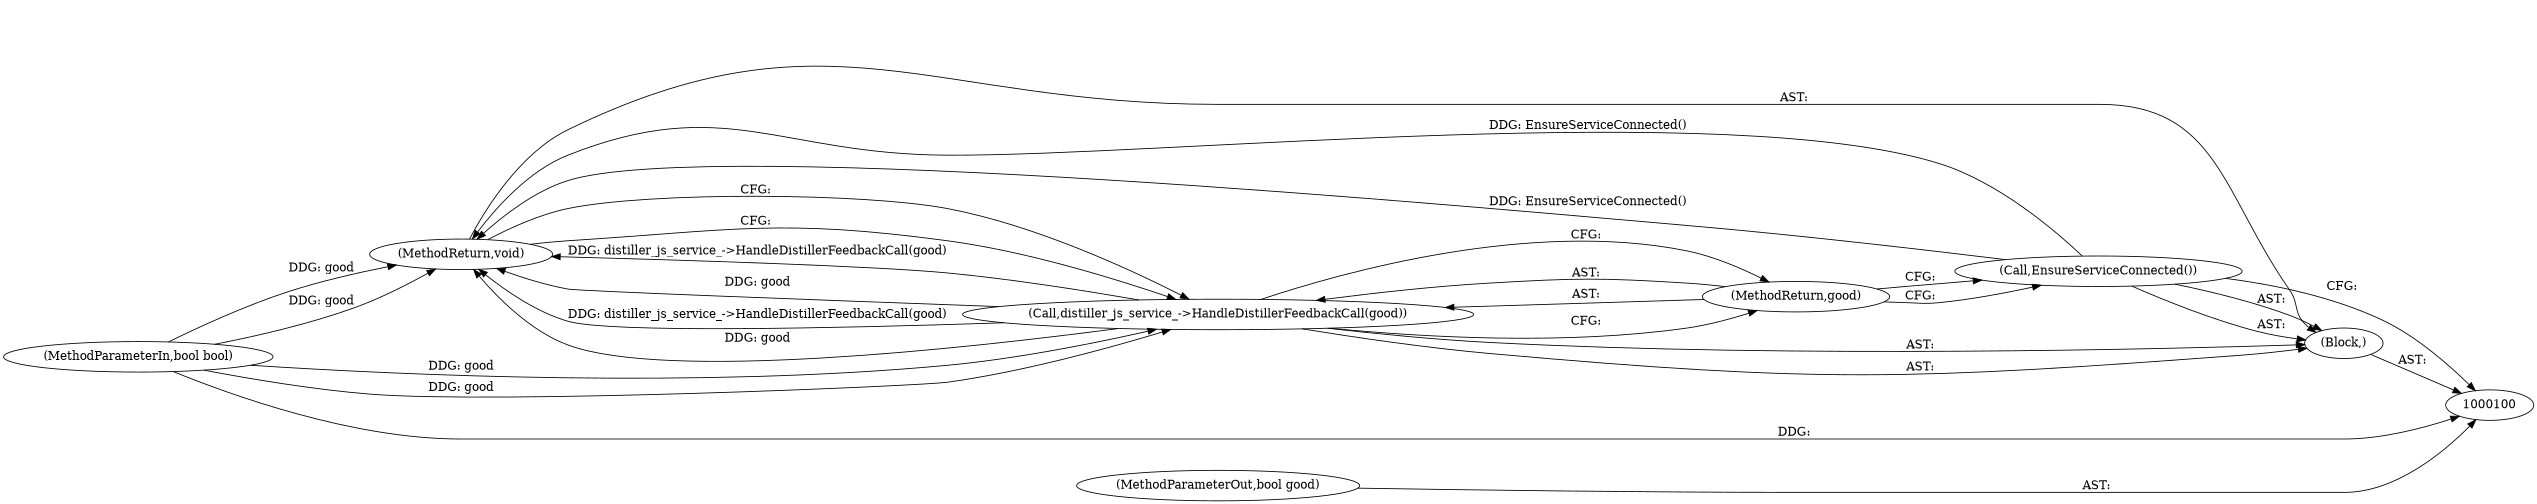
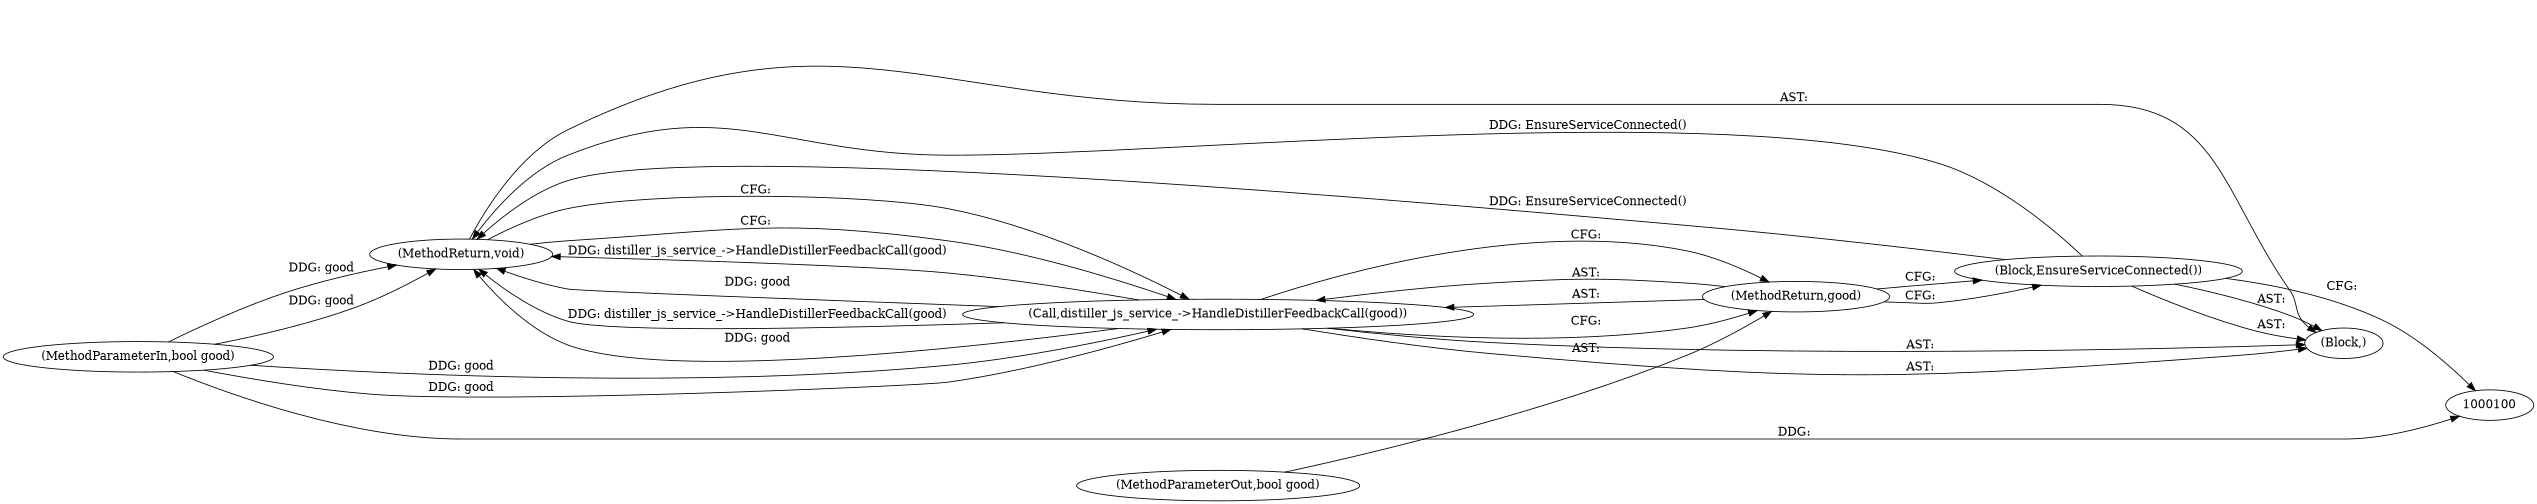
(2098, 271) -> (2098, 271)
(138, 357) -> (138, 357)
(2412, 372) -> none
(1924, 492) -> (1530, 409)
